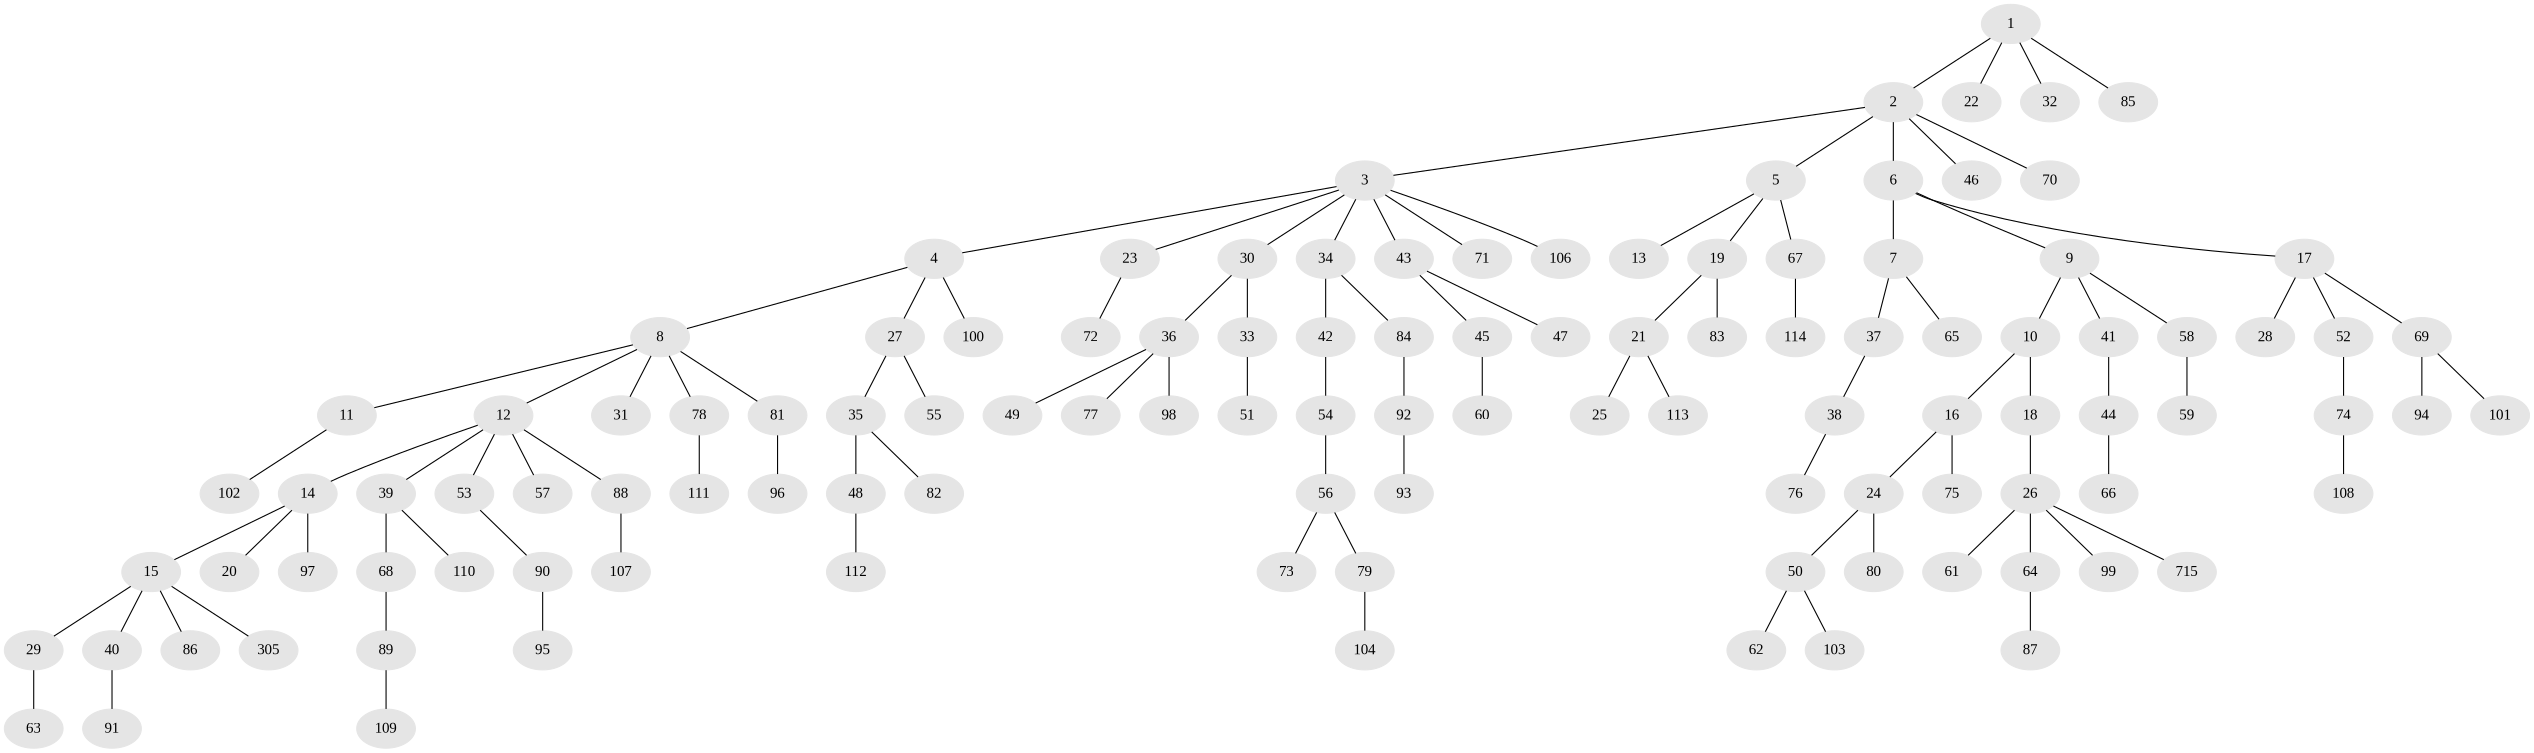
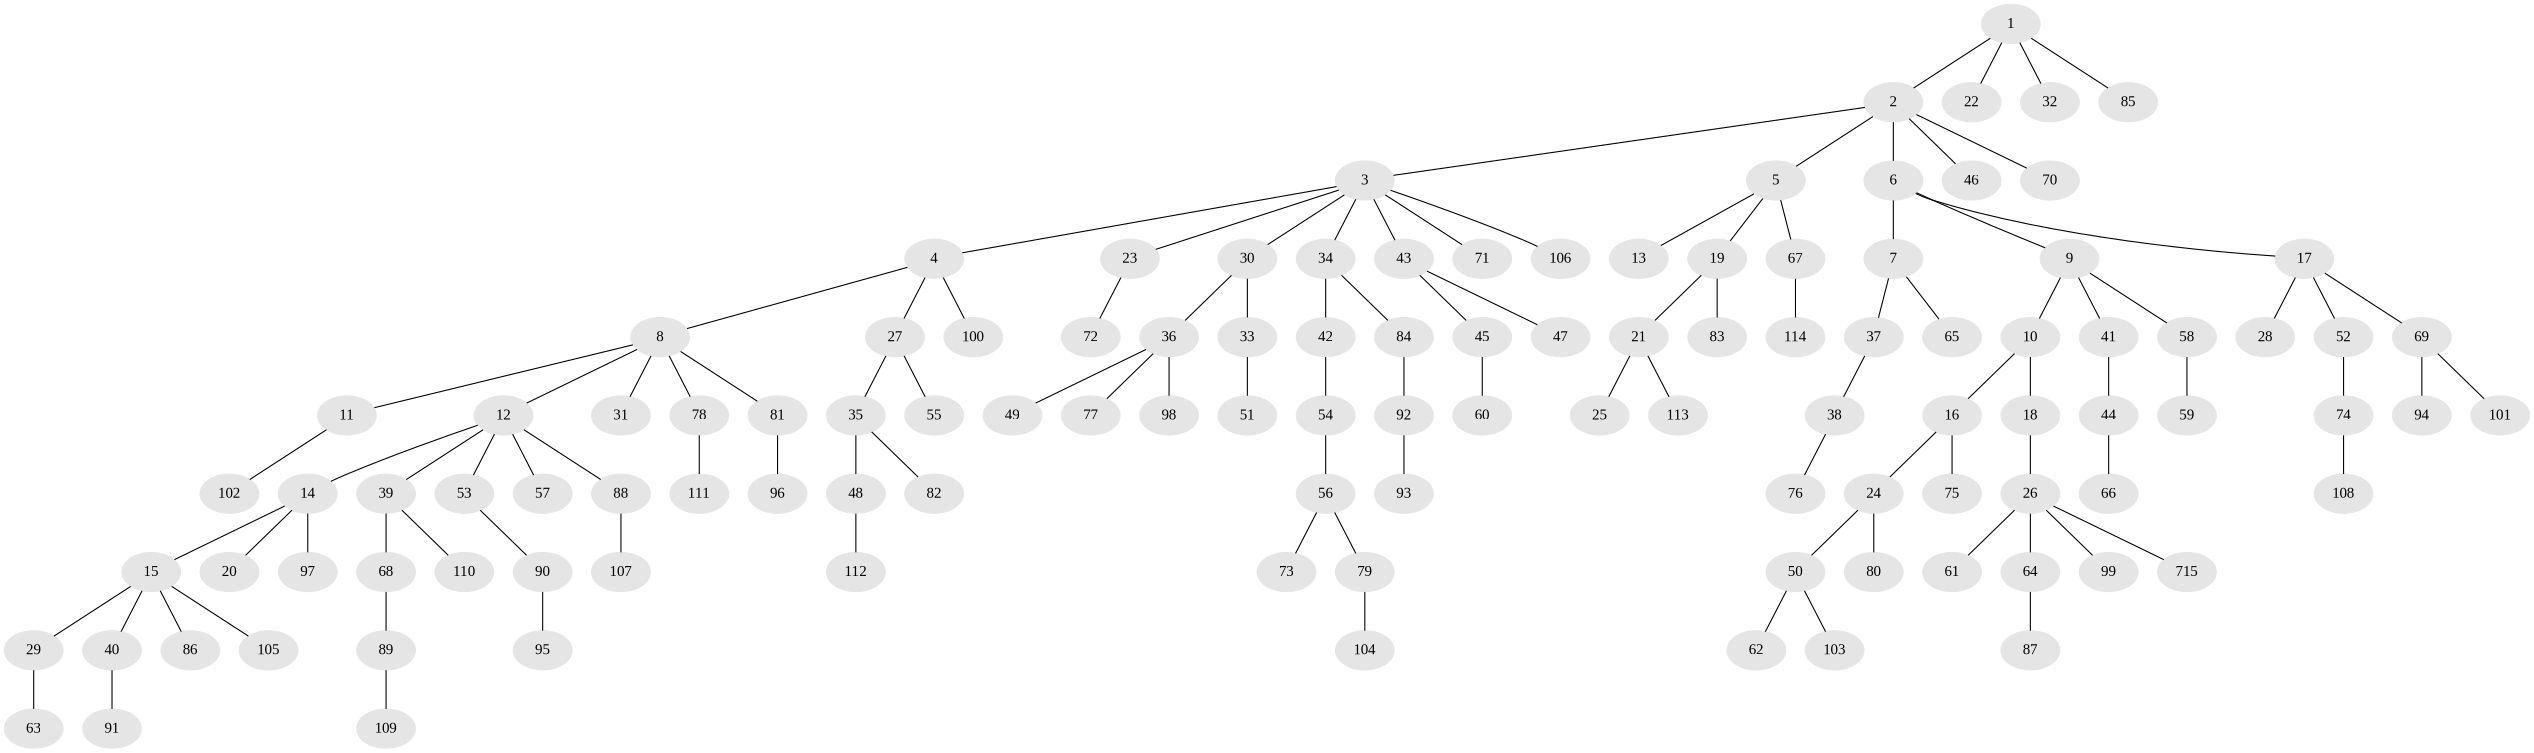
(269, 650) -> (269, 650)
